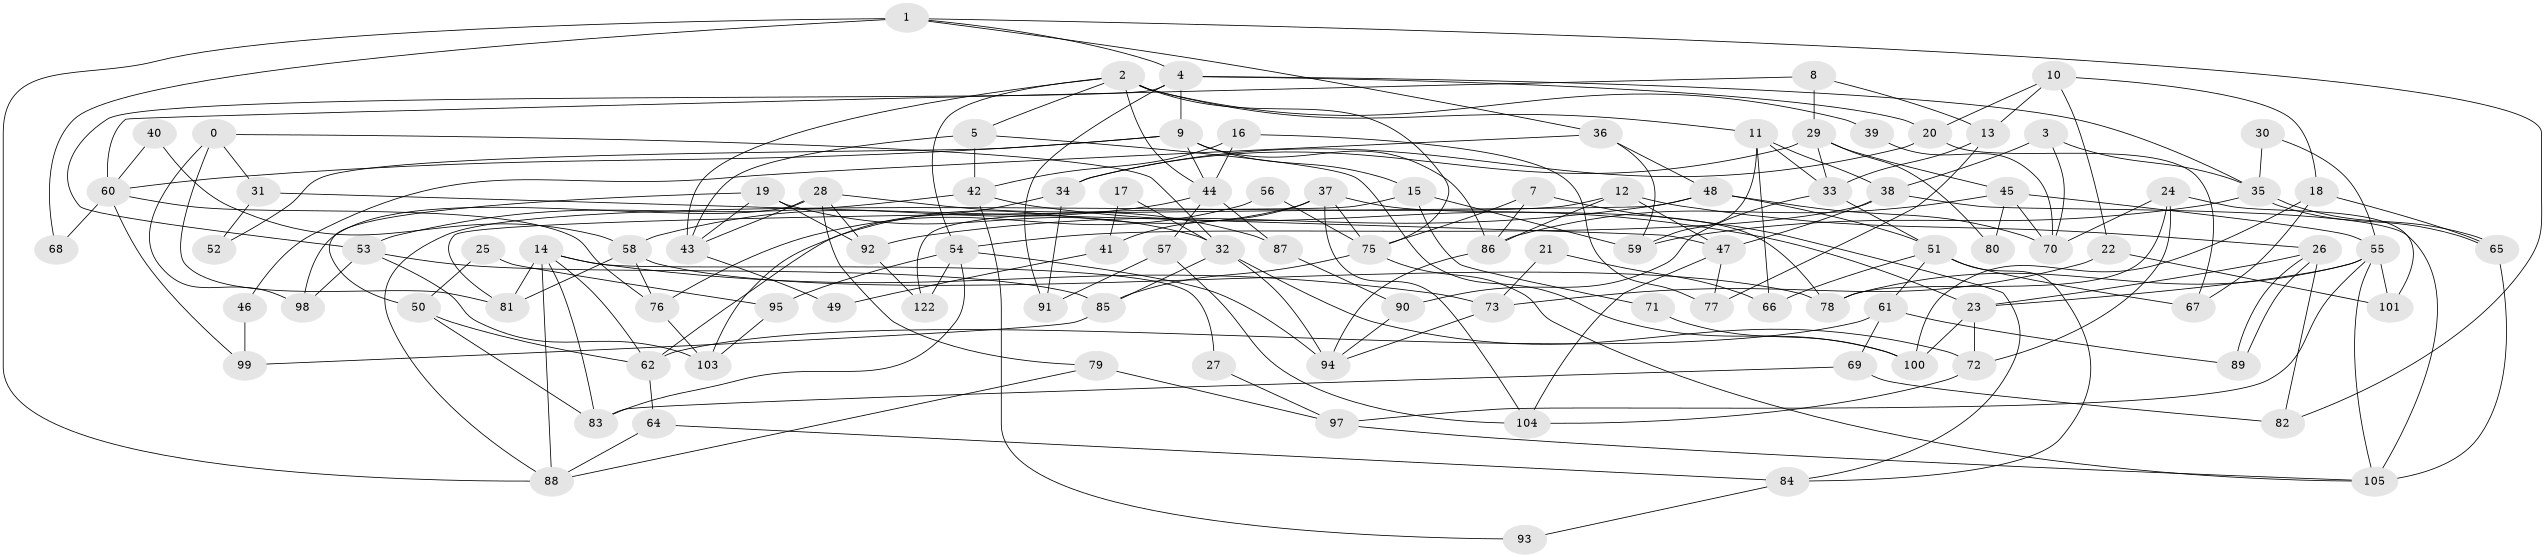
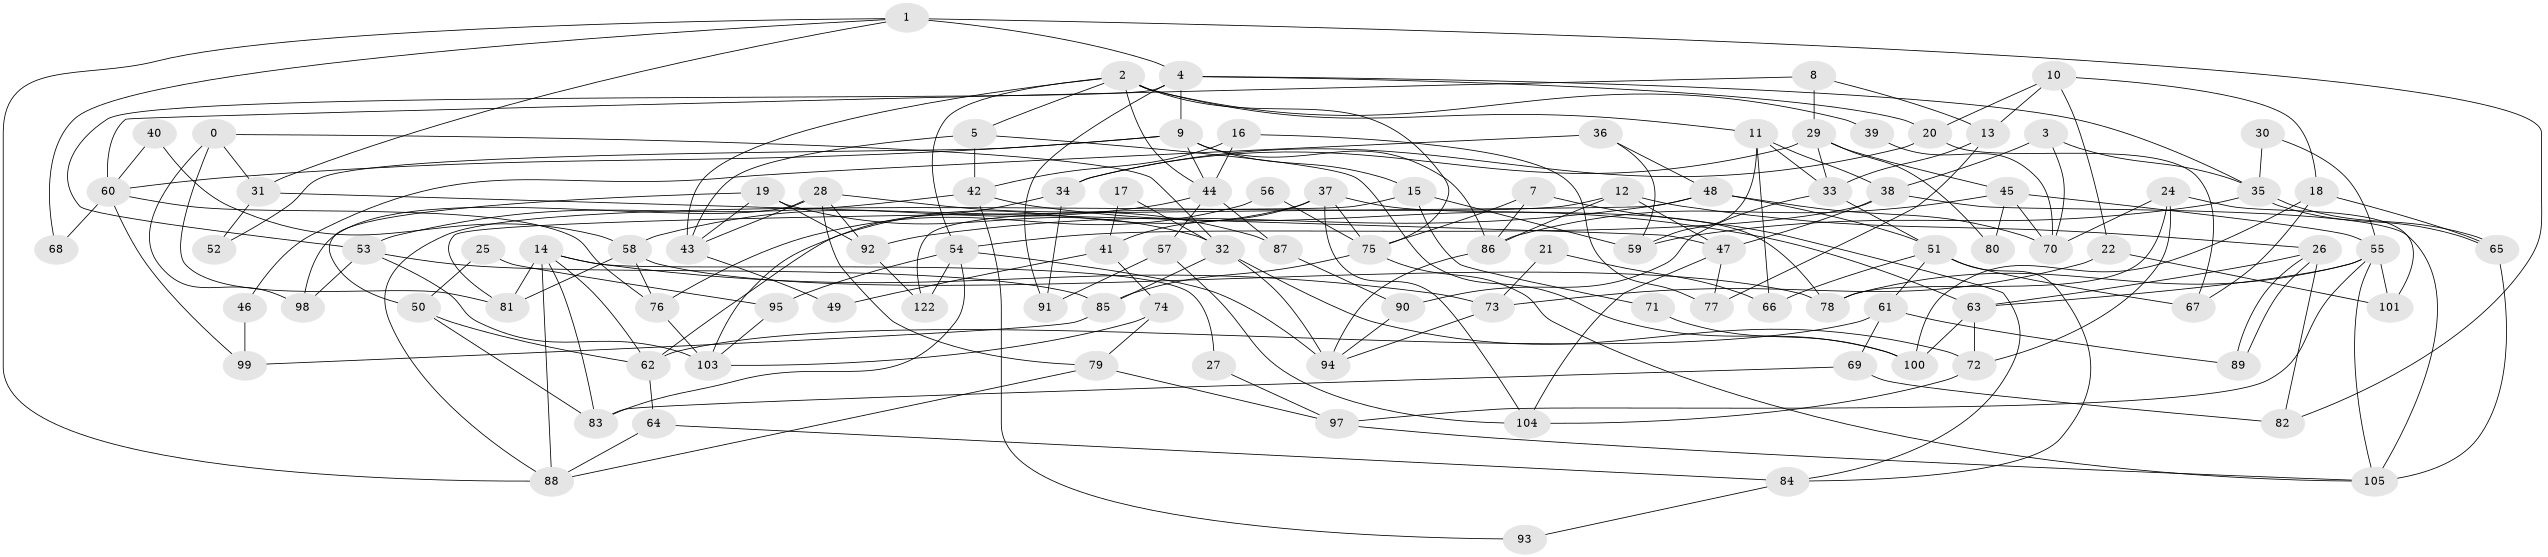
(1255, 69) -> (576, 87)
none -> (1162, 308)
(1974, 308) -> (1974, 308)
